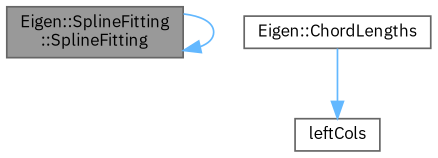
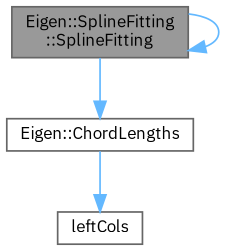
none -> (100, 79)
